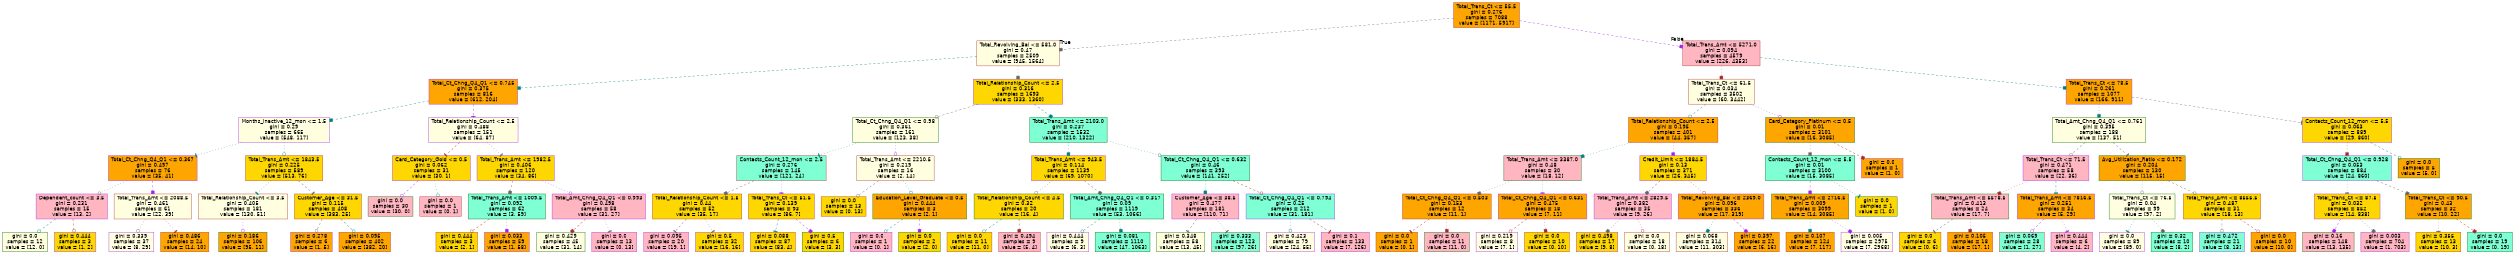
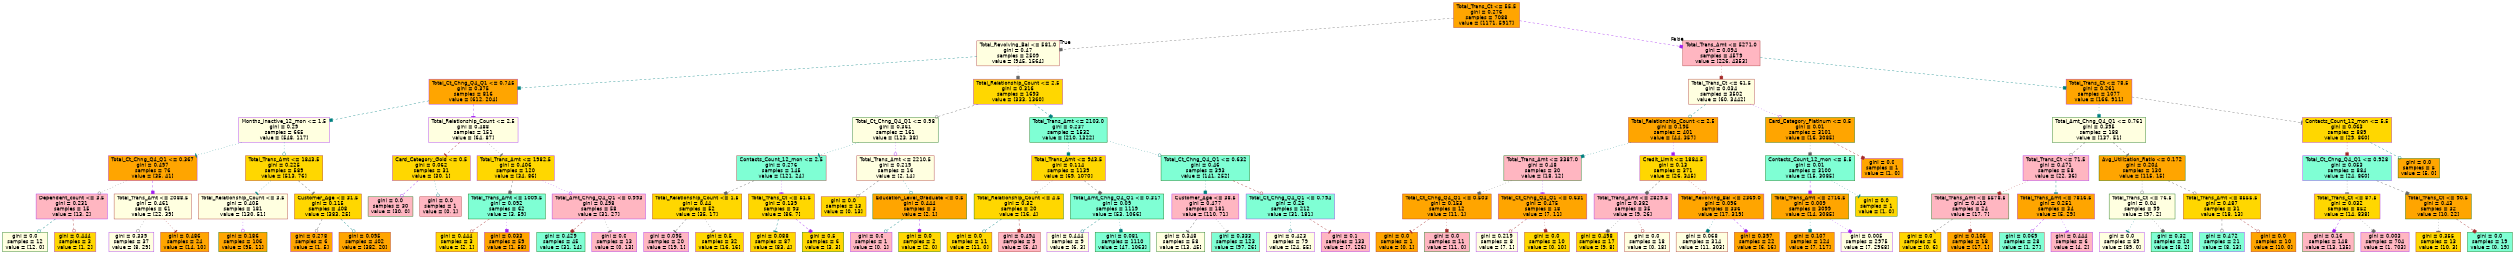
(561, 242) -> (561, 242)
